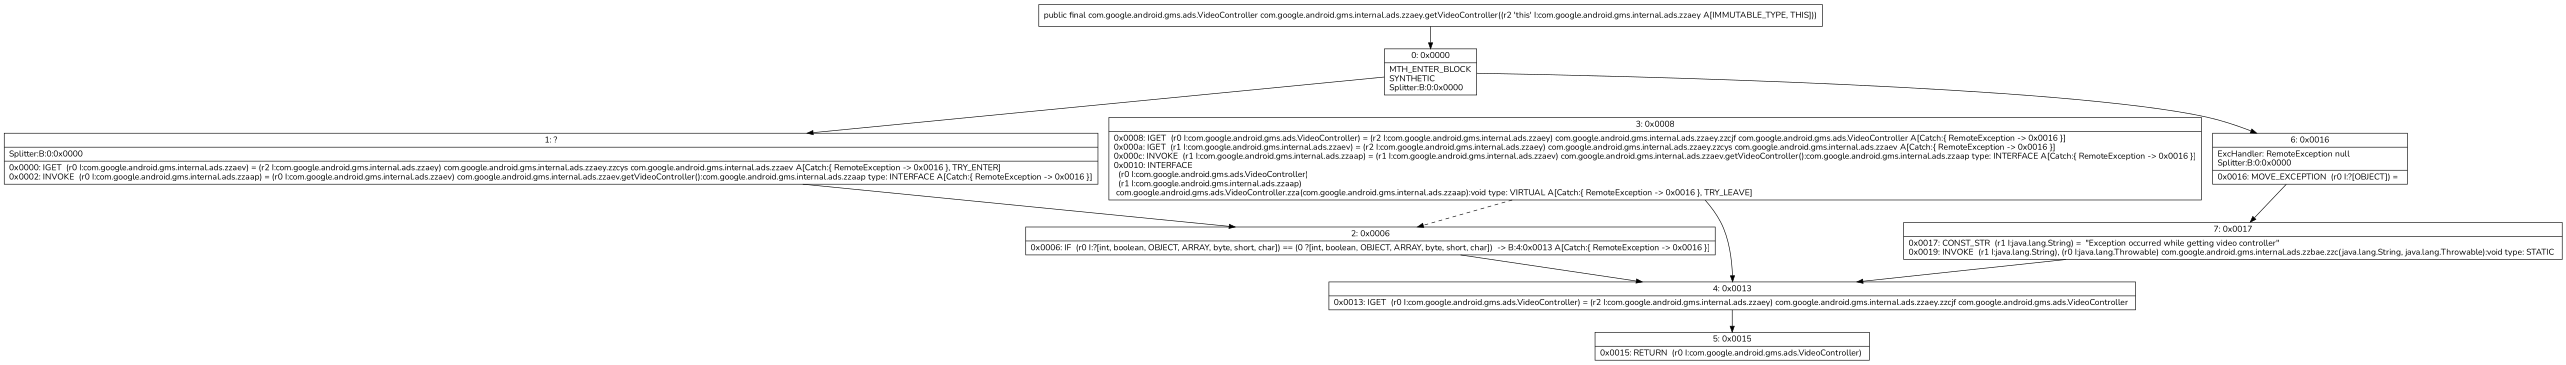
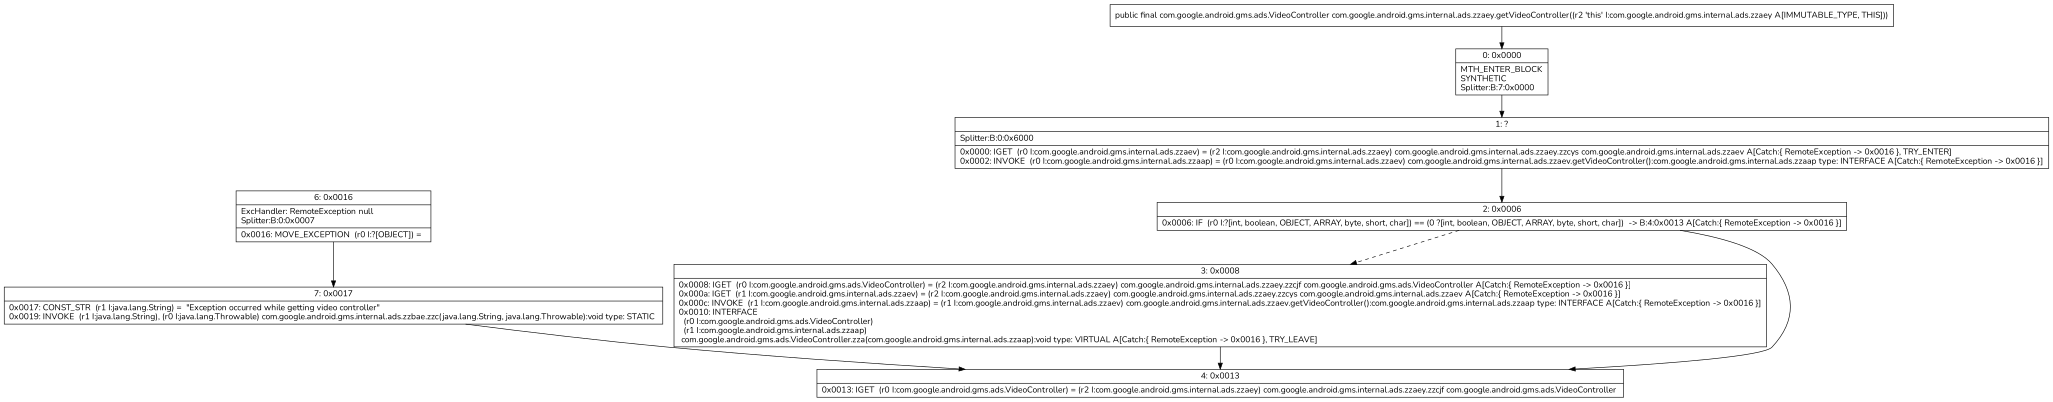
(1866, 86) -> none
(1426, 88) -> (1498, 88)
(46, 154) -> (997, 138)
(2254, 163) -> (278, 221)
(1468, 213) -> (1408, 246)
(1732, 346) -> none
